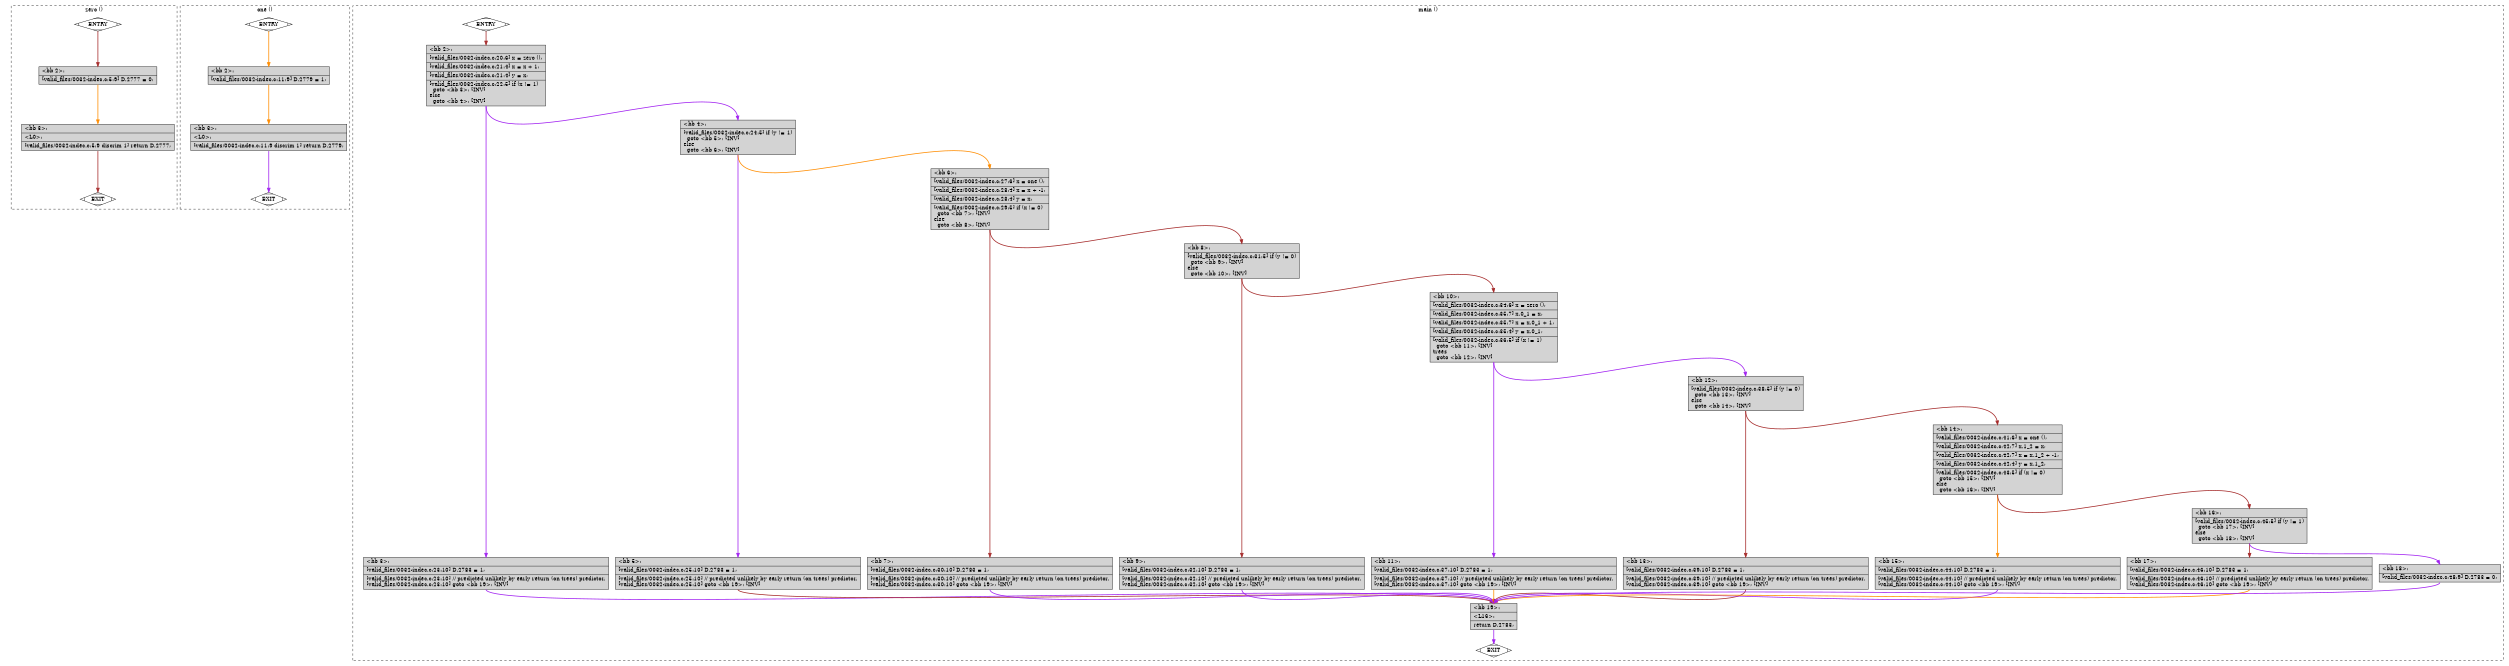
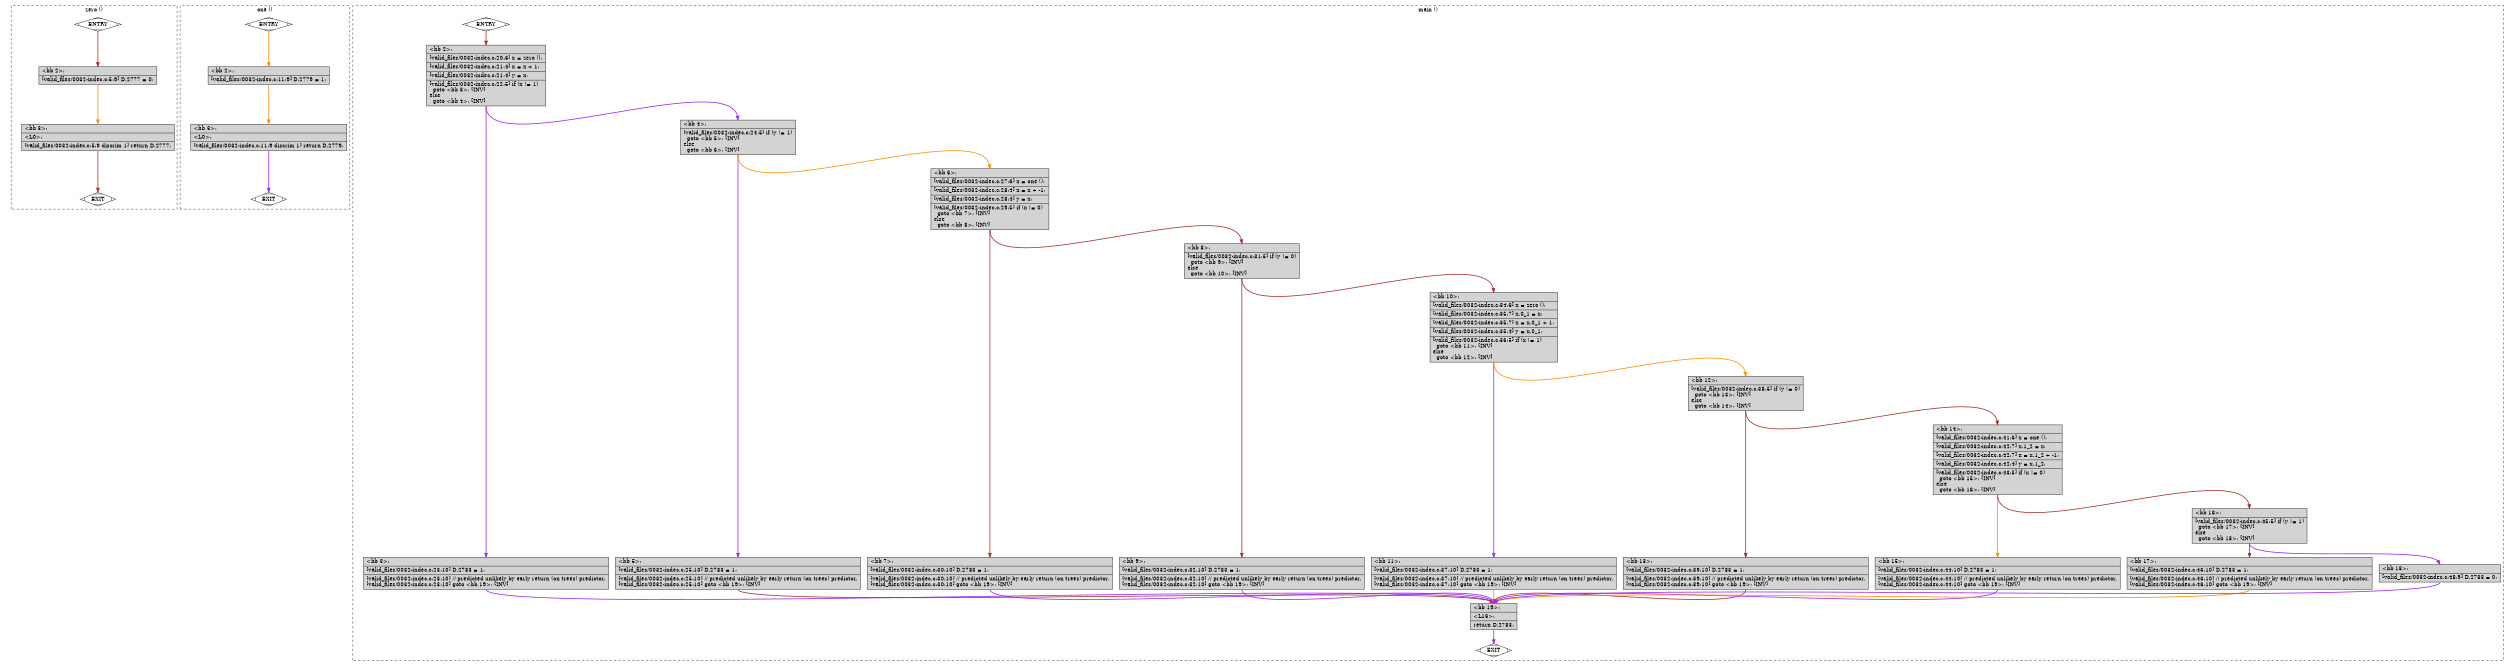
(1440, 352) -> (1439, 352)
(1618, 369) -> (1618, 369)
